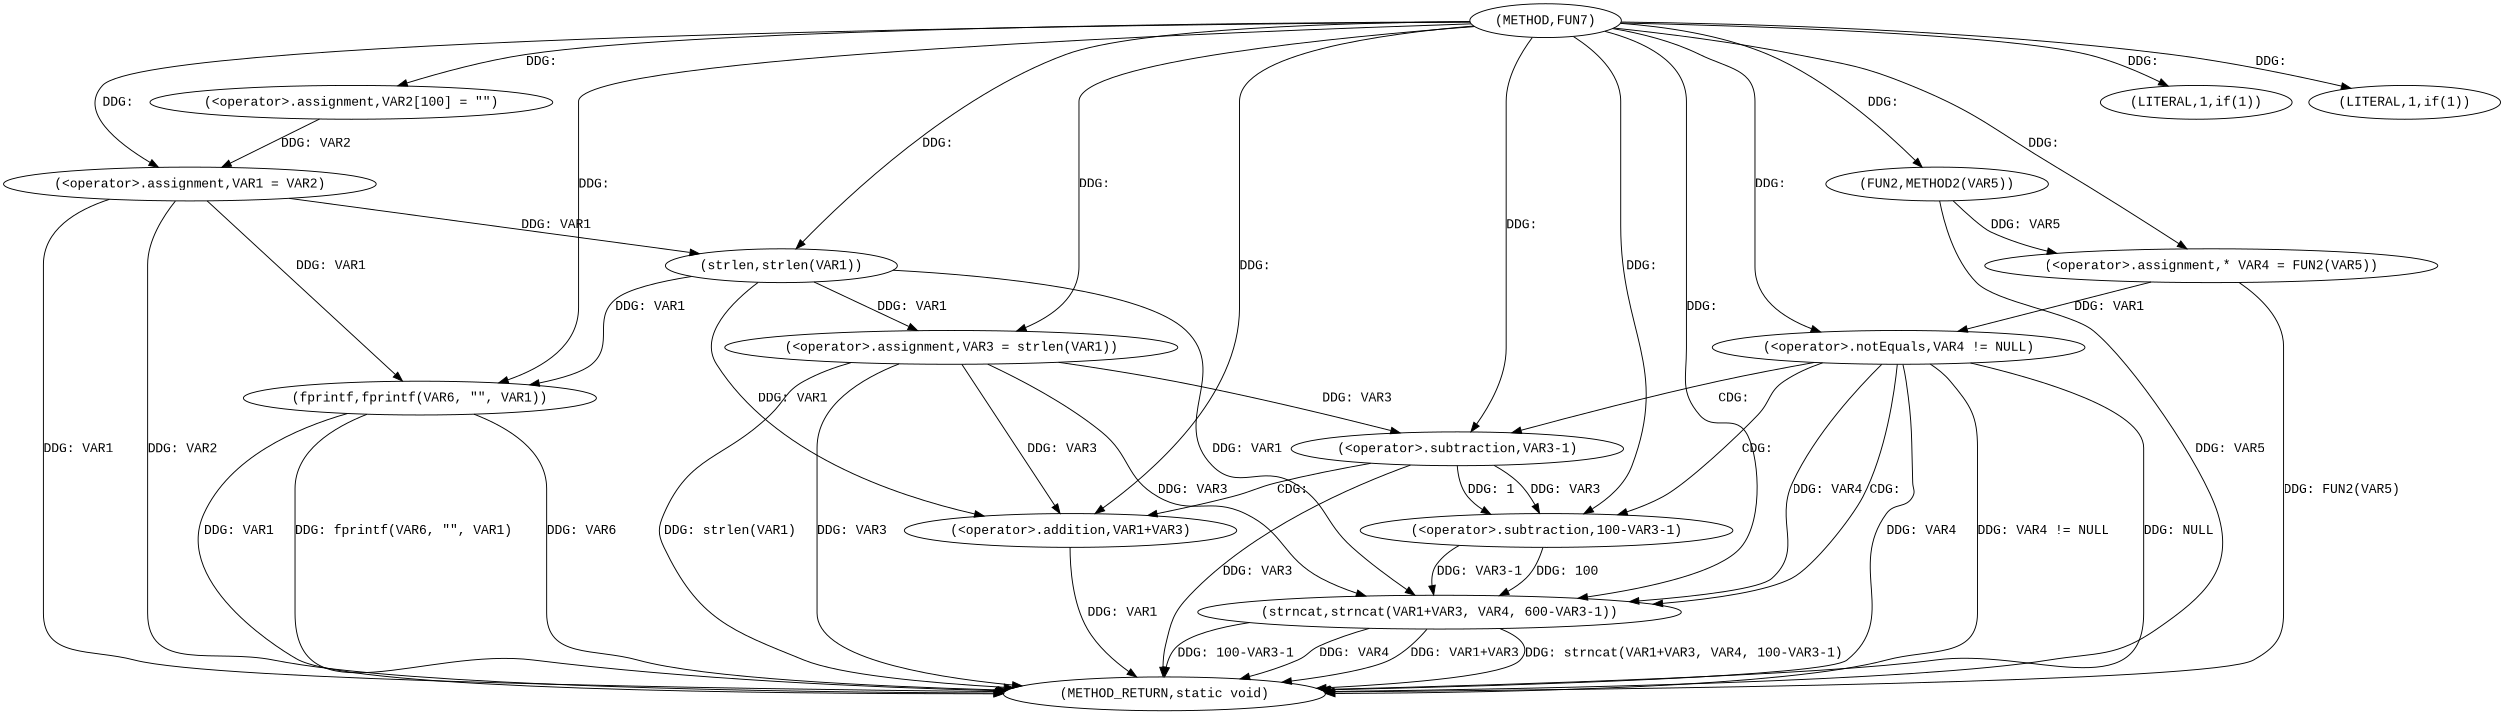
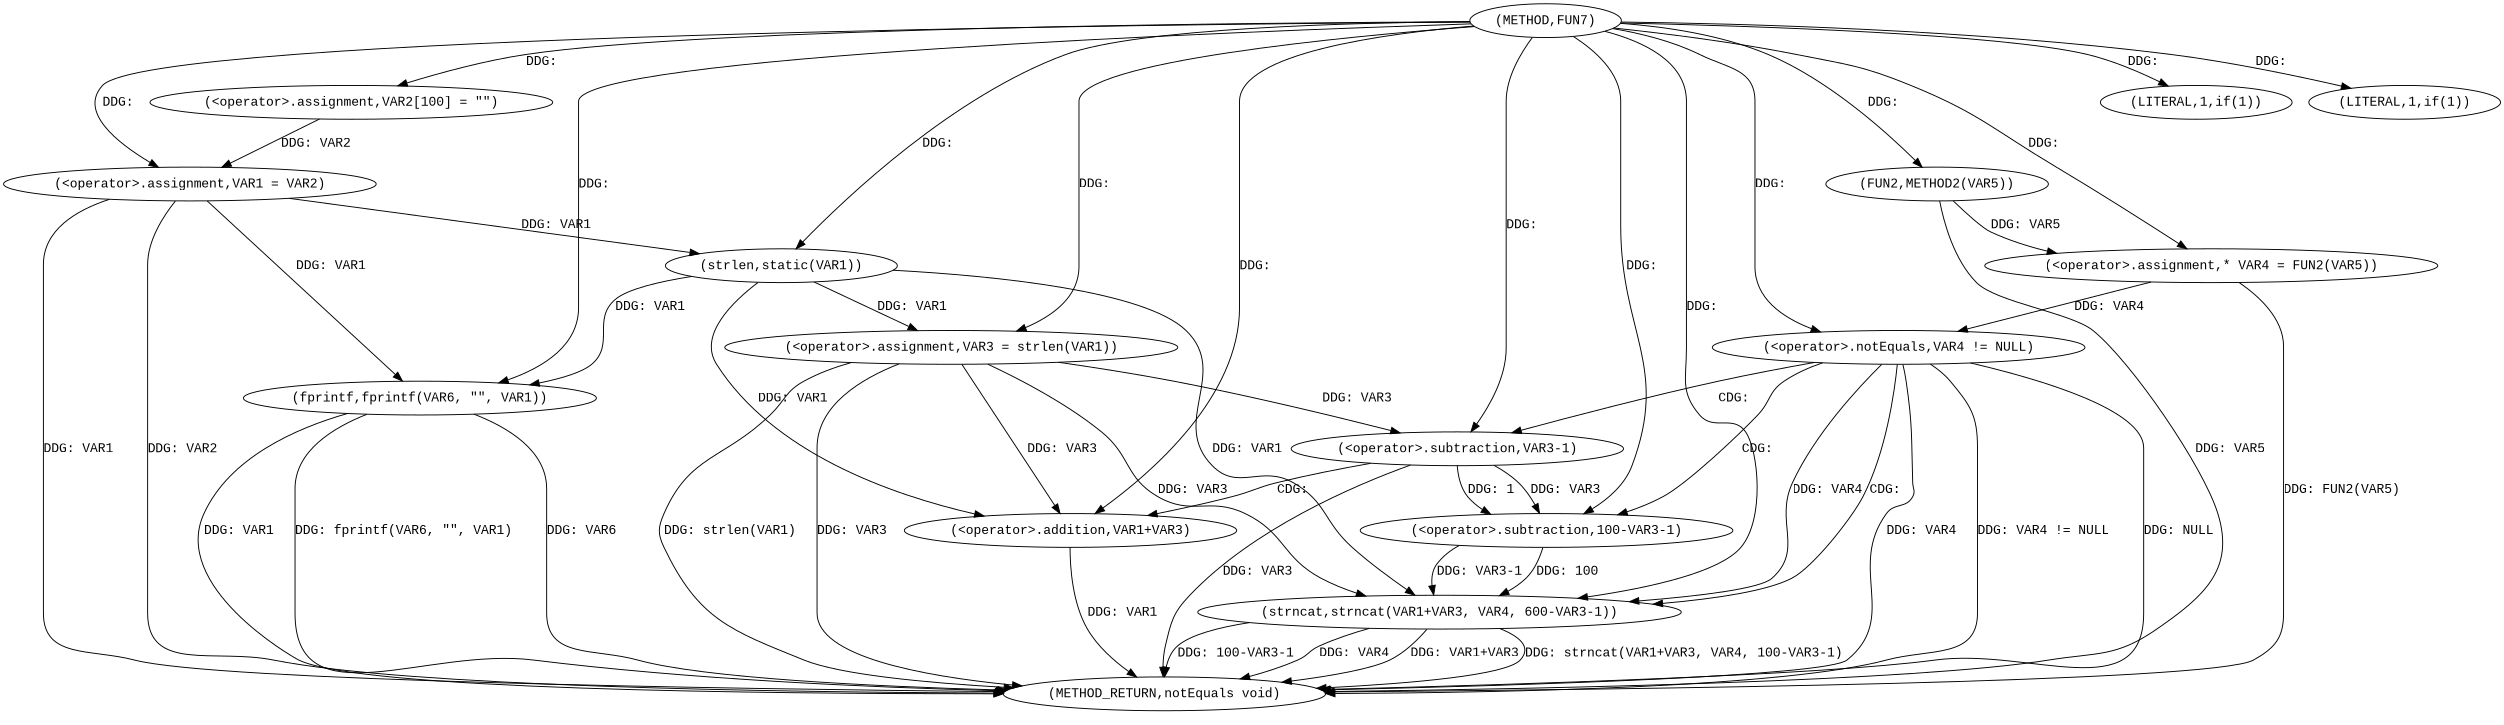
(781, 266) -> (781, 266)
(2109, 307) -> (2109, 307)
(1164, 694) -> (1164, 694)
